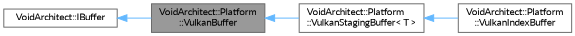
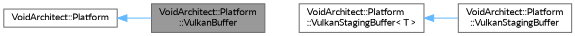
(61, 18) -> (61, 18)
(287, 18) -> none
(515, 18) -> (515, 18)
